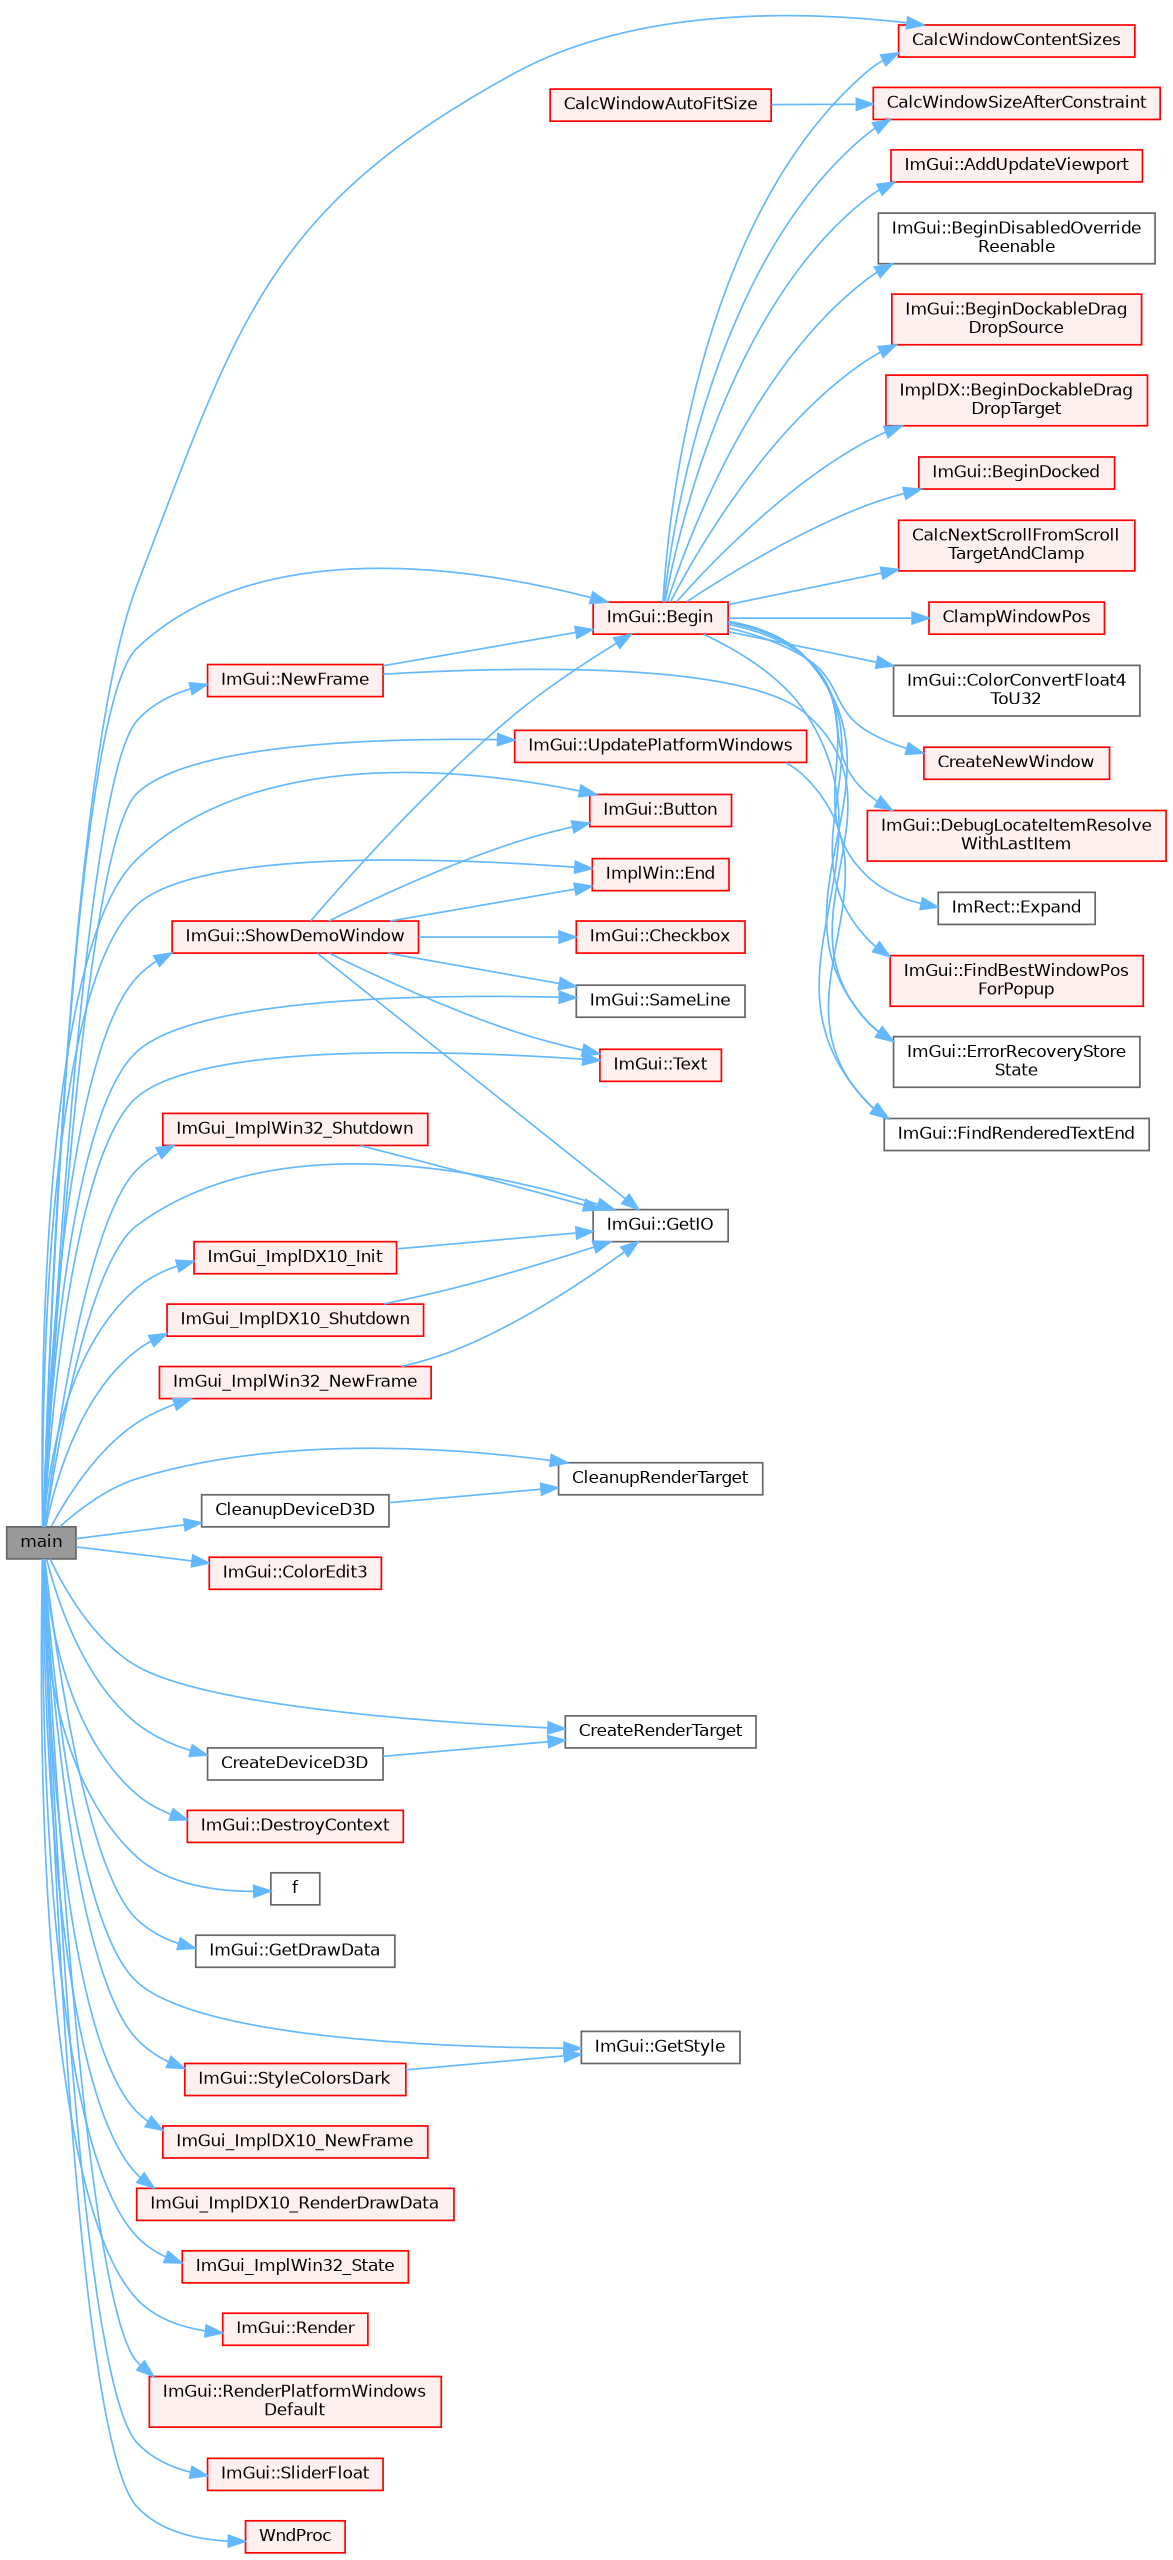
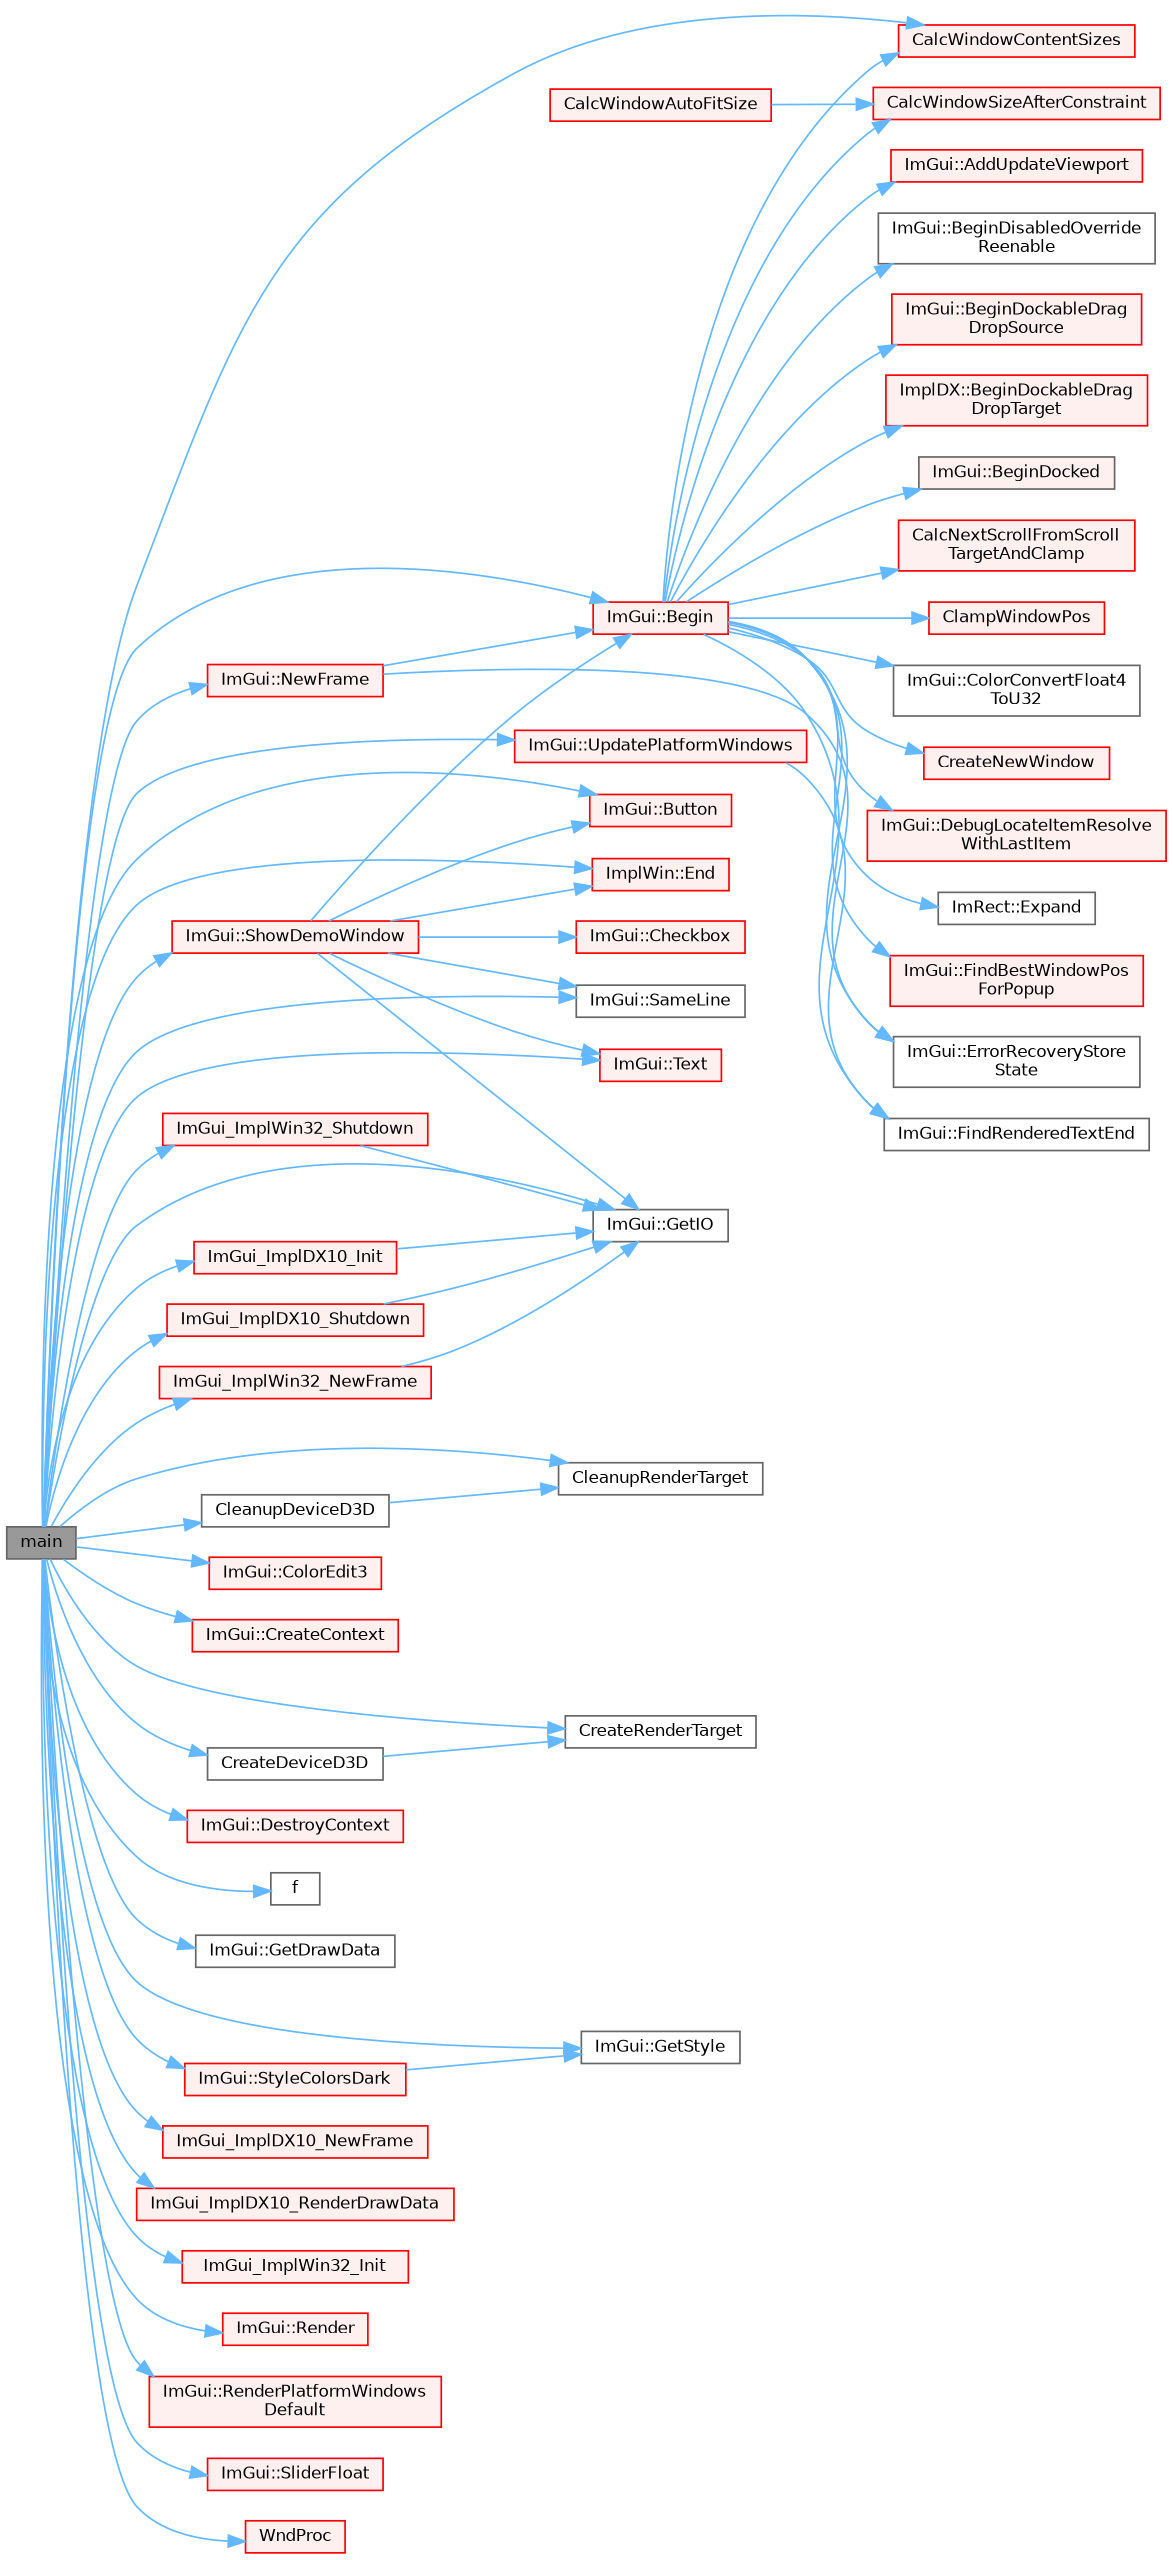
(1017, 473) -> (1017, 473)
none -> (295, 1636)
(295, 2267) -> (295, 2267)
